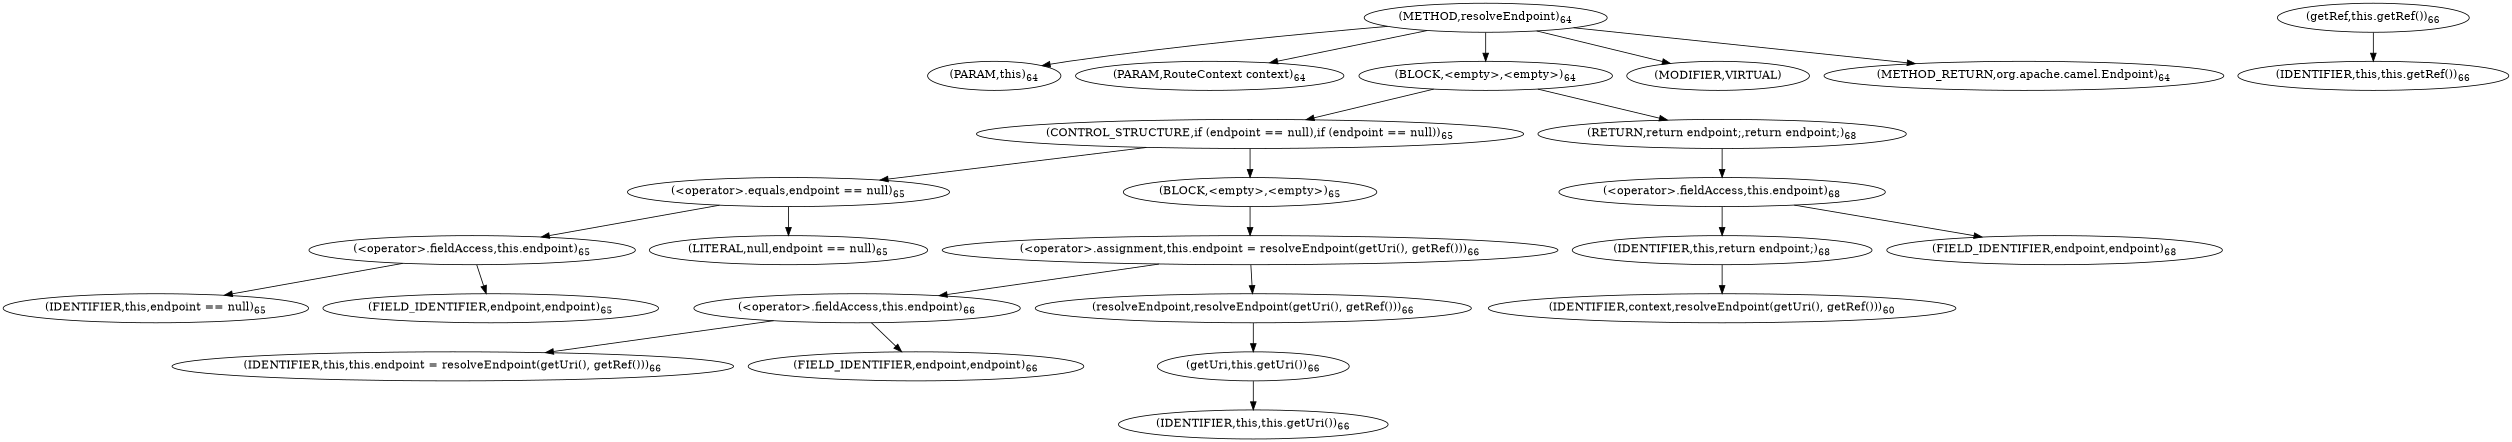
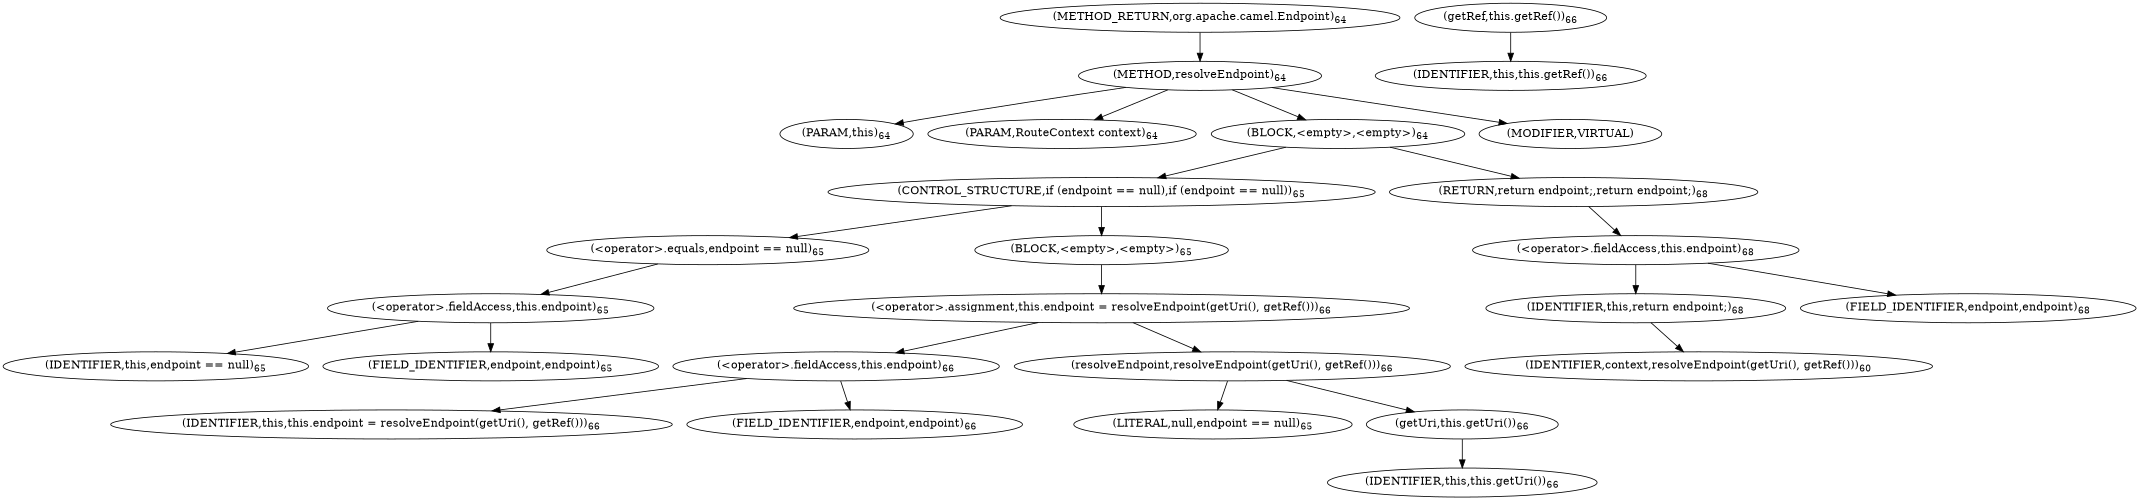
(1740, 45) -> (1200, 43)
(788, 217) -> (1224, 392)
